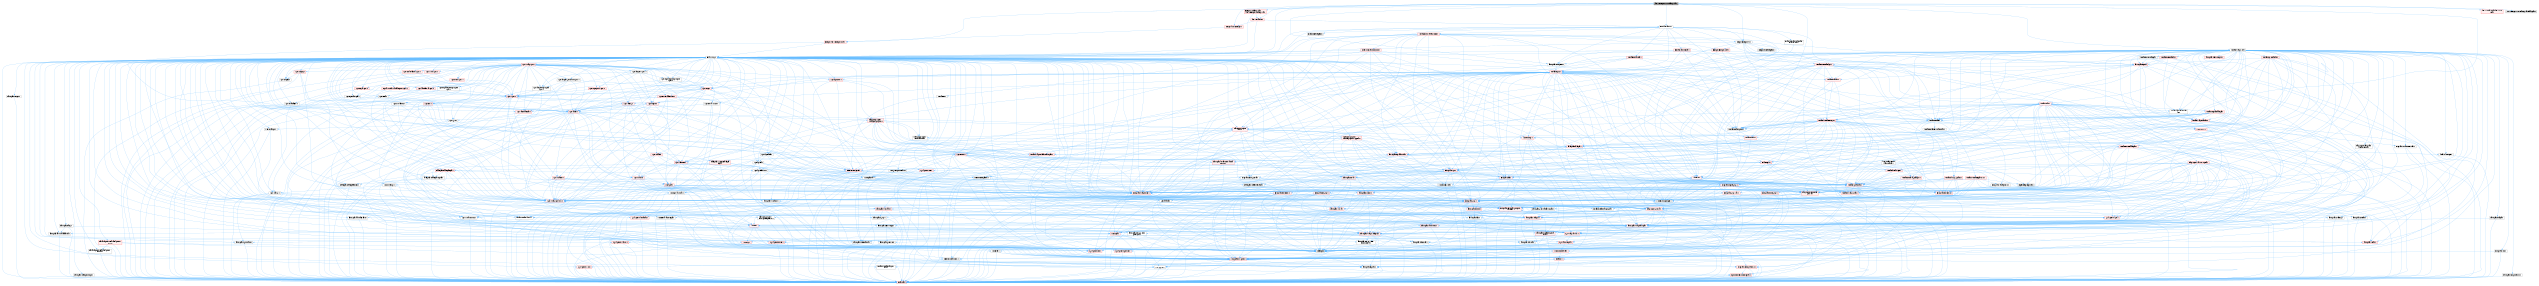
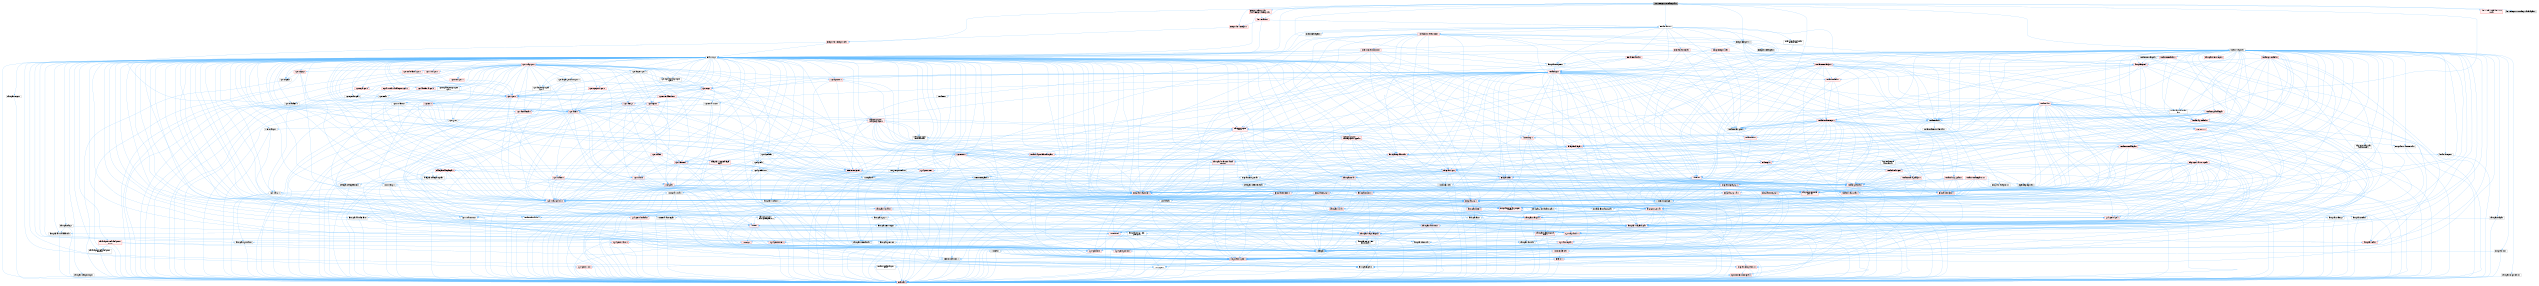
(1115, 234) -> (1115, 234)
